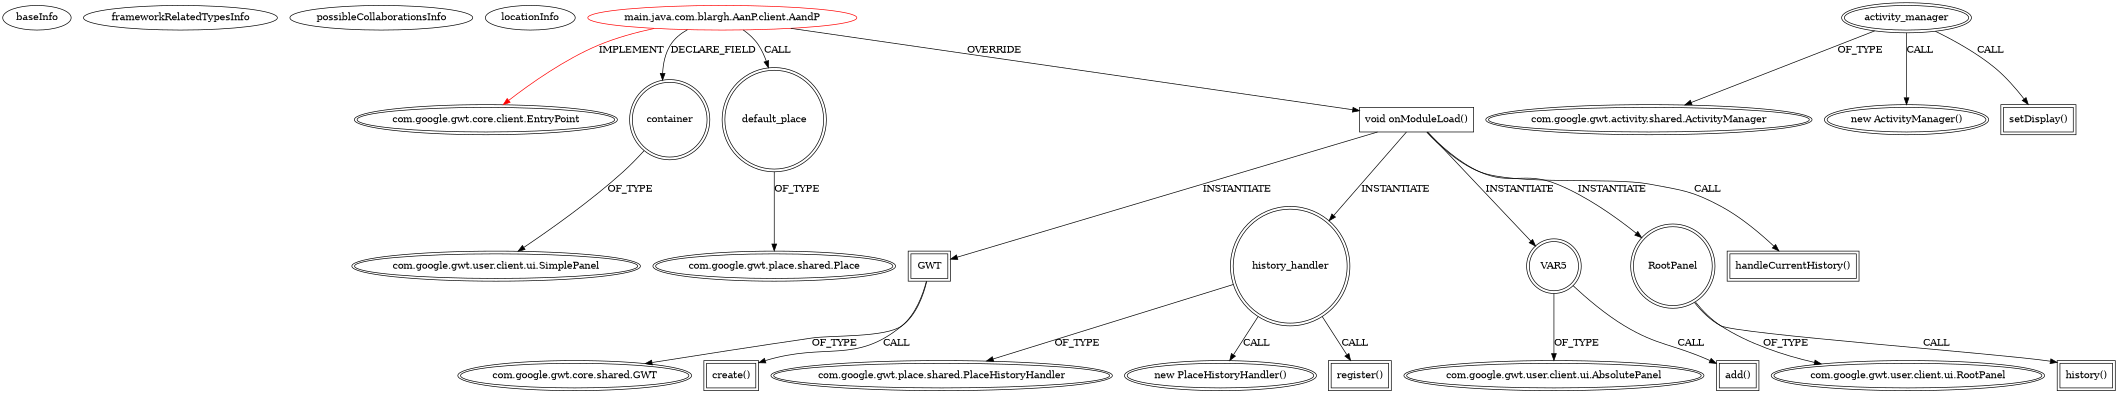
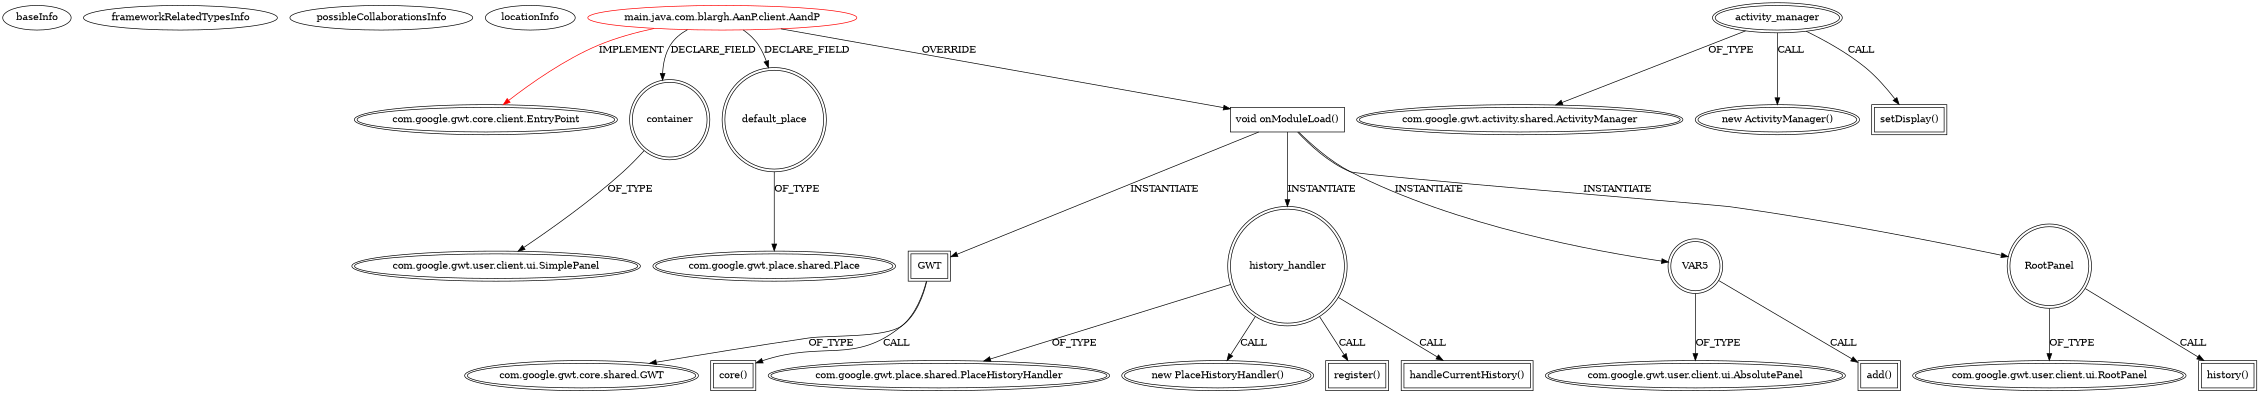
(777, 50) -> (807, 50)
(1602, 181) -> (1388, 327)
(731, 376) -> (733, 376)
